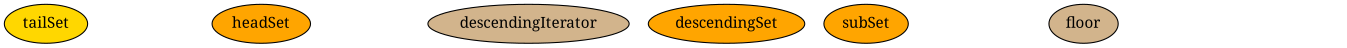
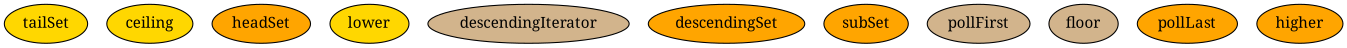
none -> (150, 24)
none -> (369, 24)
none -> (979, 24)
none -> (1187, 24)
none -> (1300, 24)
